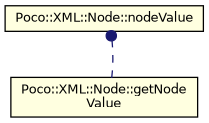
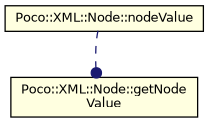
(113, 59) -> (96, 49)
